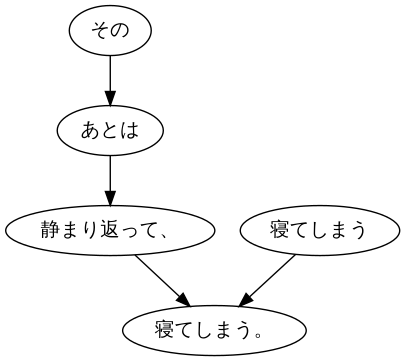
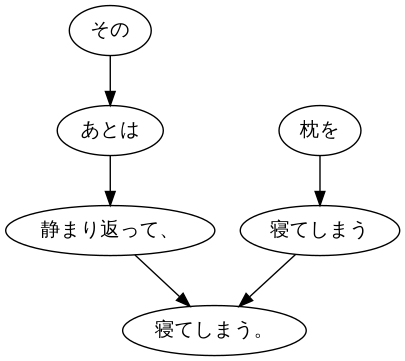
none -> (320, 131)
